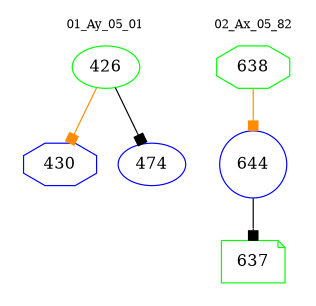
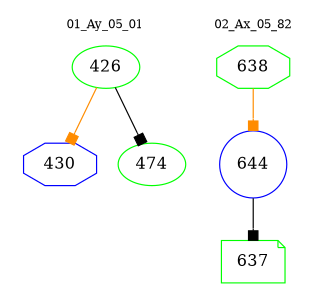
(152, 164) -> (152, 164)
